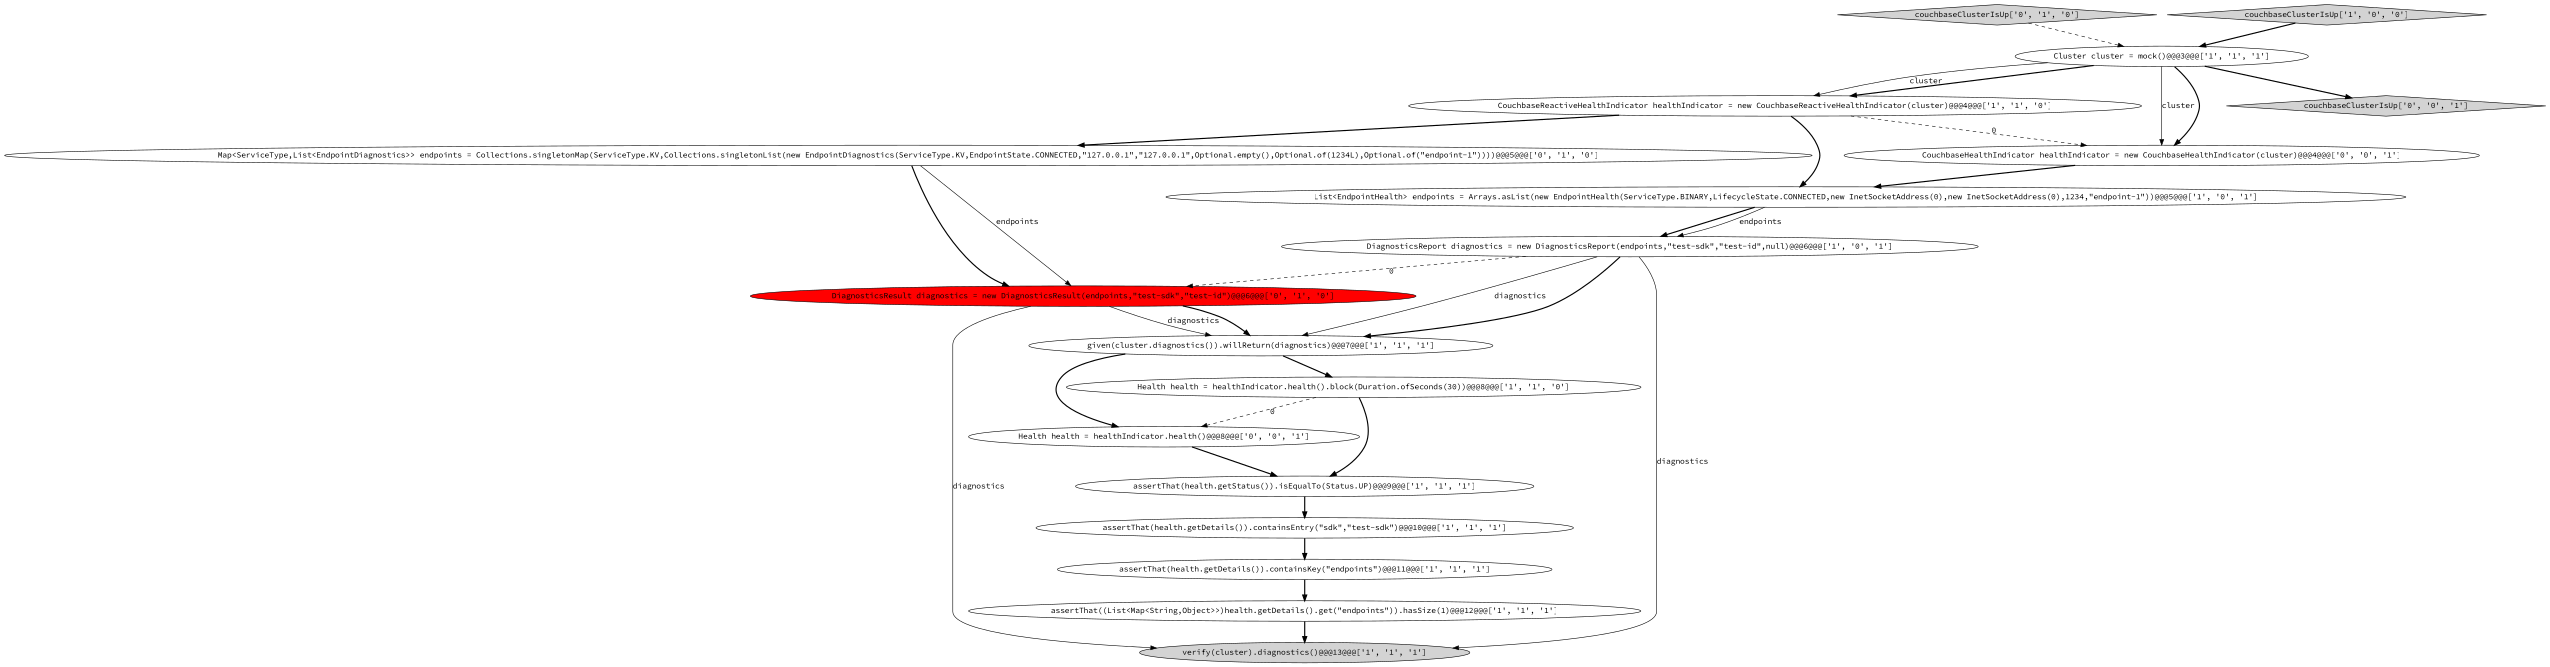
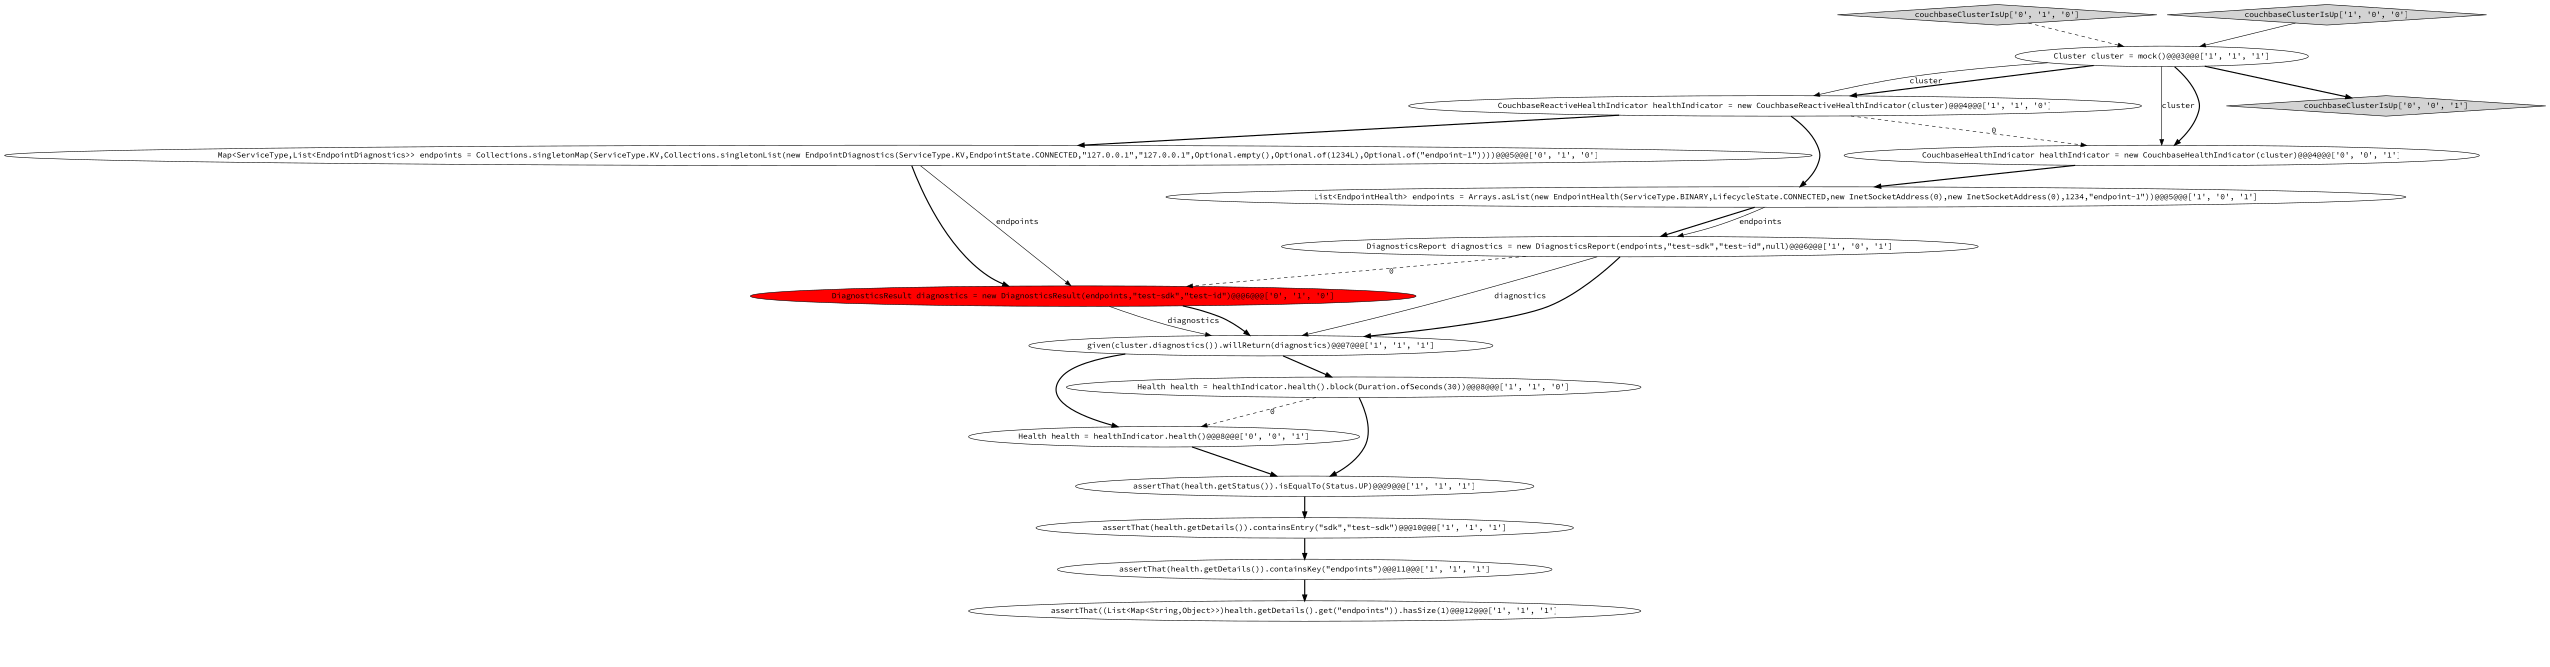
(2250, 34) -> (2250, 34)
(1305, 653) -> none
